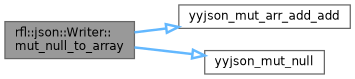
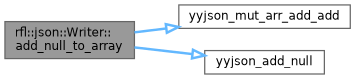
(70, 40) -> (70, 40)
(265, 62) -> (265, 62)
